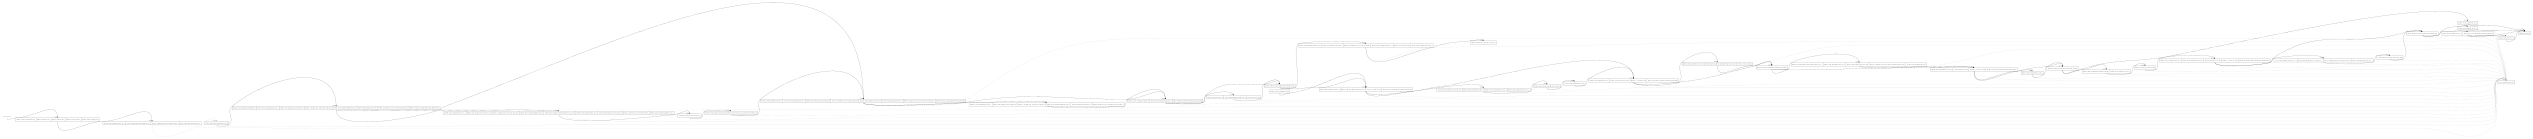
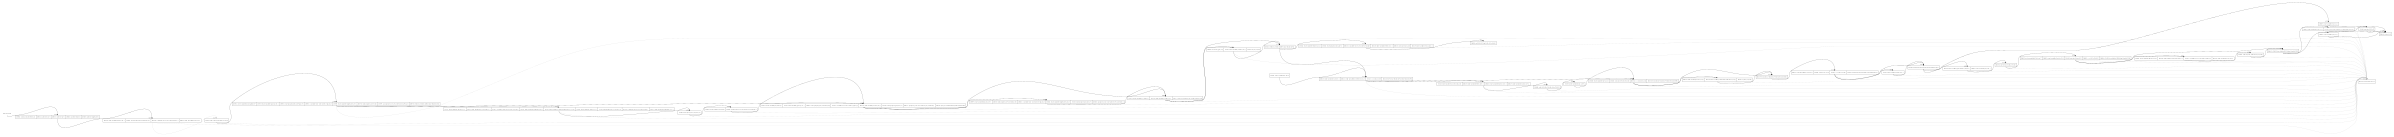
(1859, 65) -> none
